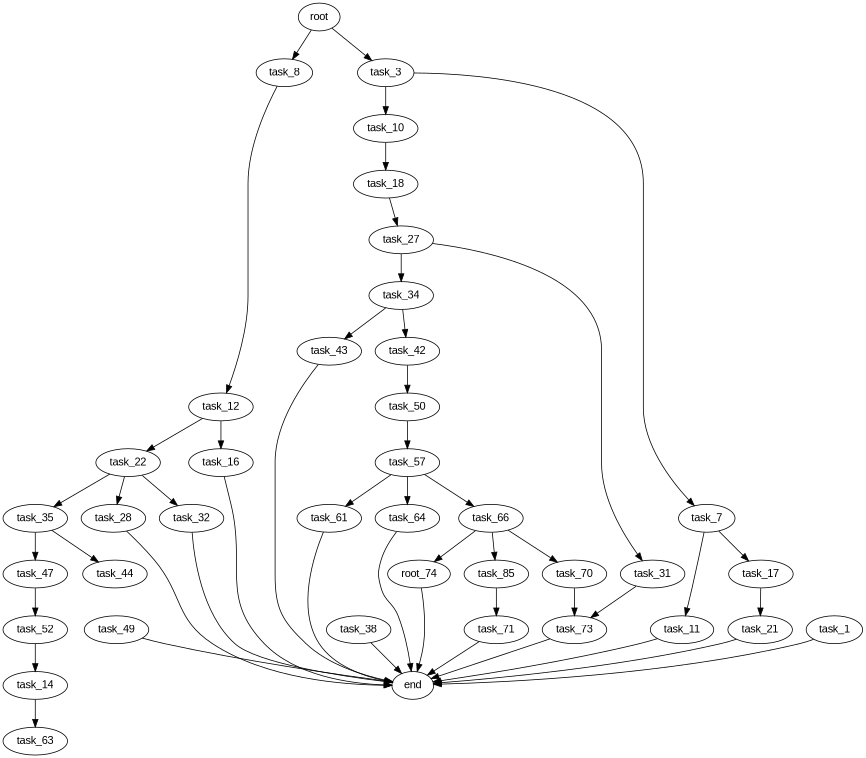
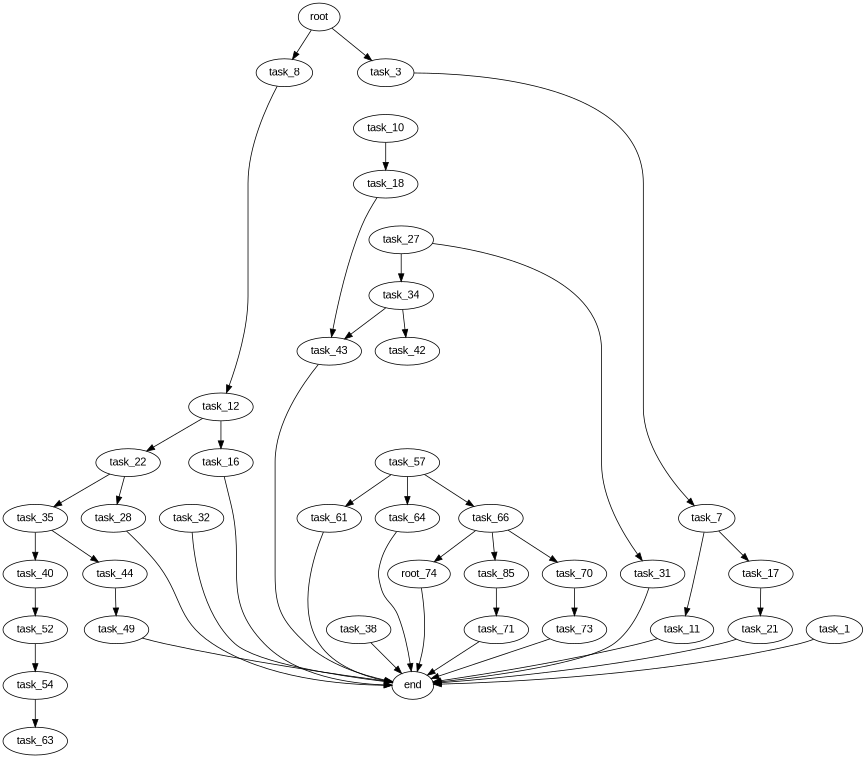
(386, 97) -> none
(392, 208) -> (349, 261)
(407, 407) -> none
(157, 488) -> none
(35, 574) -> (35, 574)
none -> (116, 598)
(617, 600) -> (613, 644)
(35, 685) -> (35, 685)
